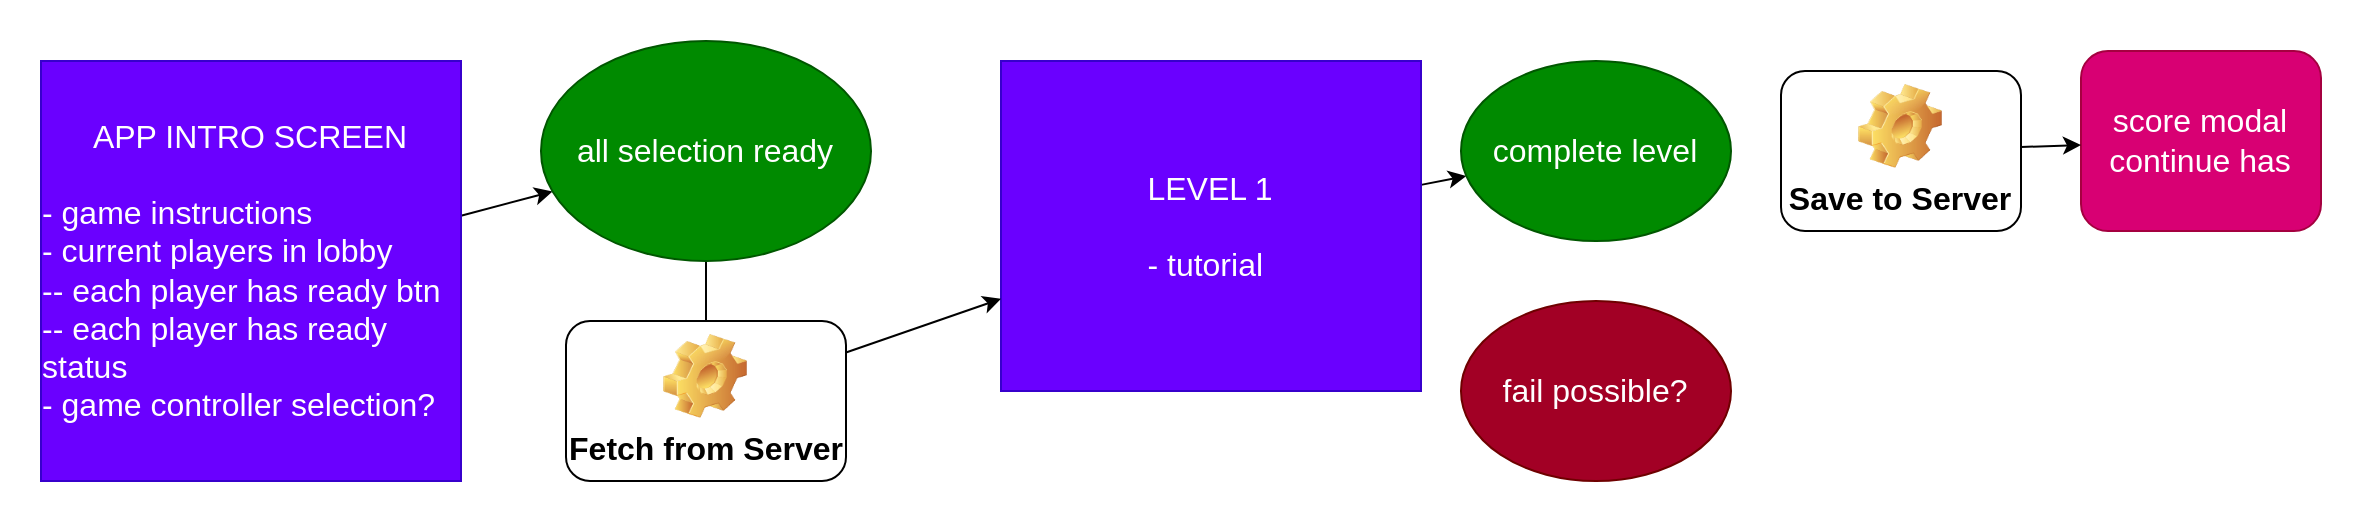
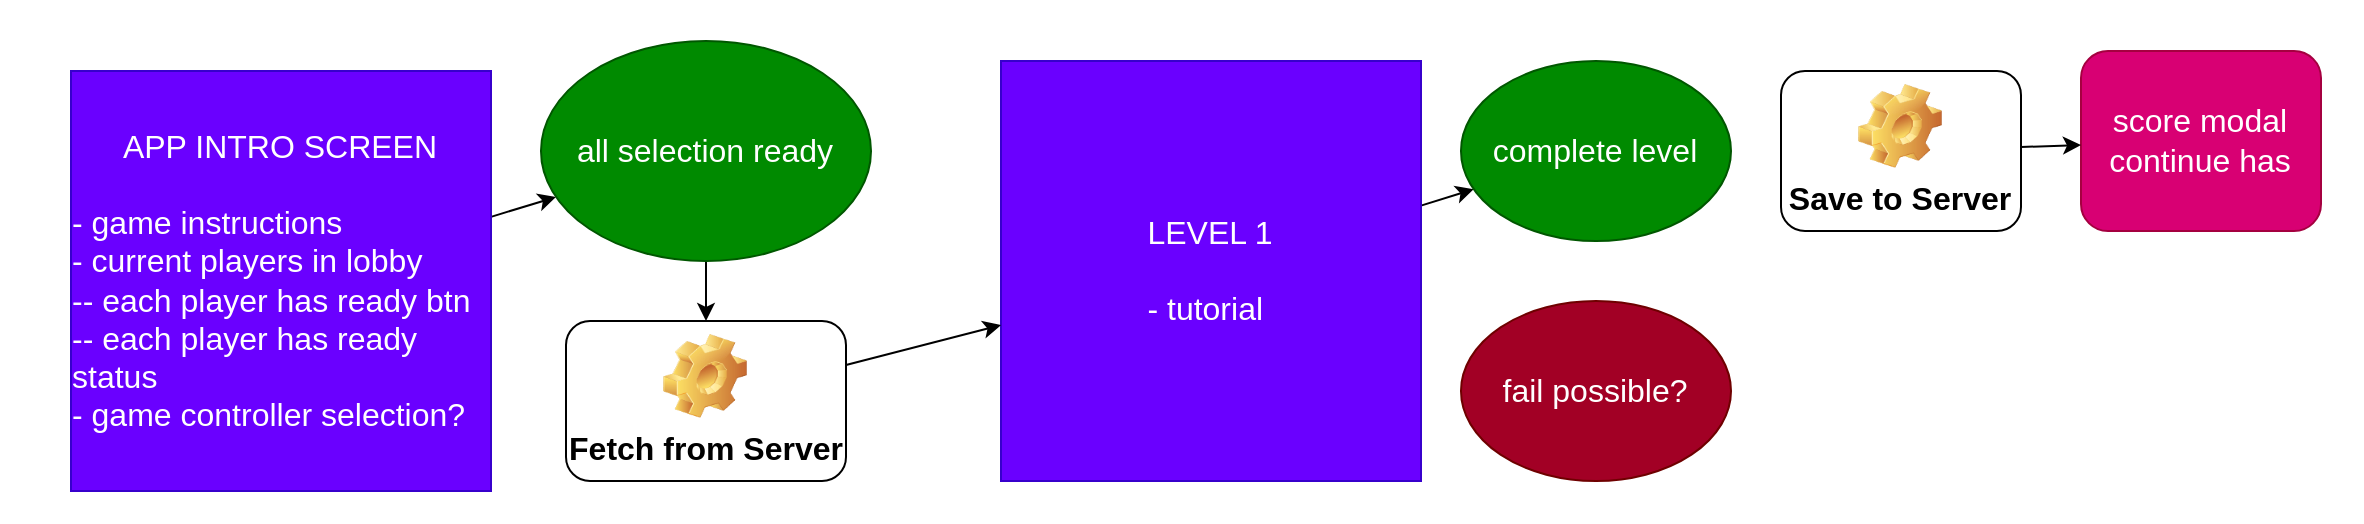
(1211, 226) -> (1211, 271)
(251, 271) -> (281, 281)
(706, 311) -> (706, 306)
